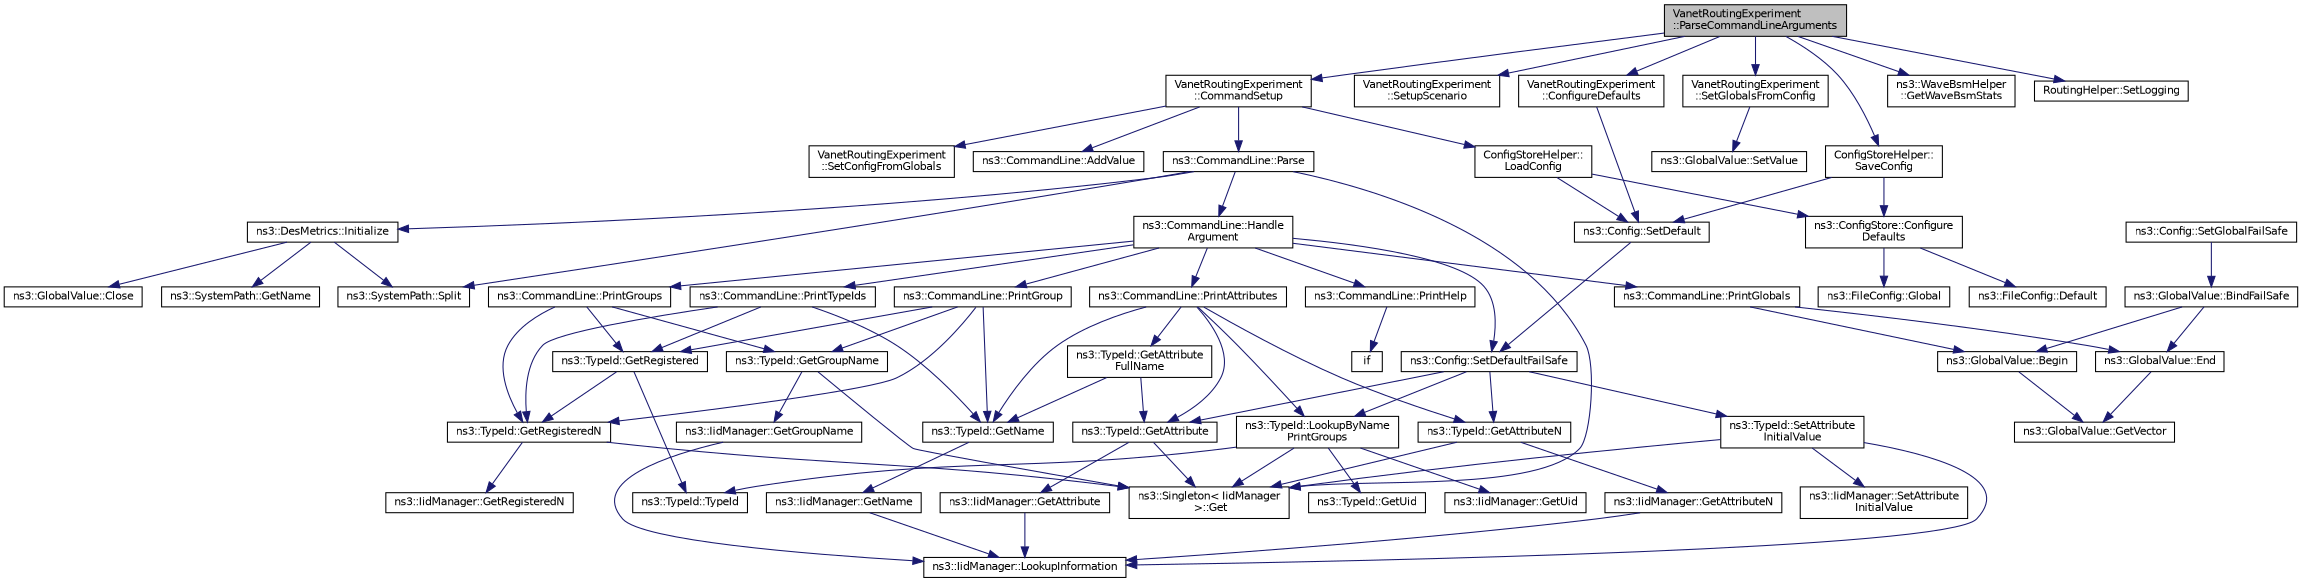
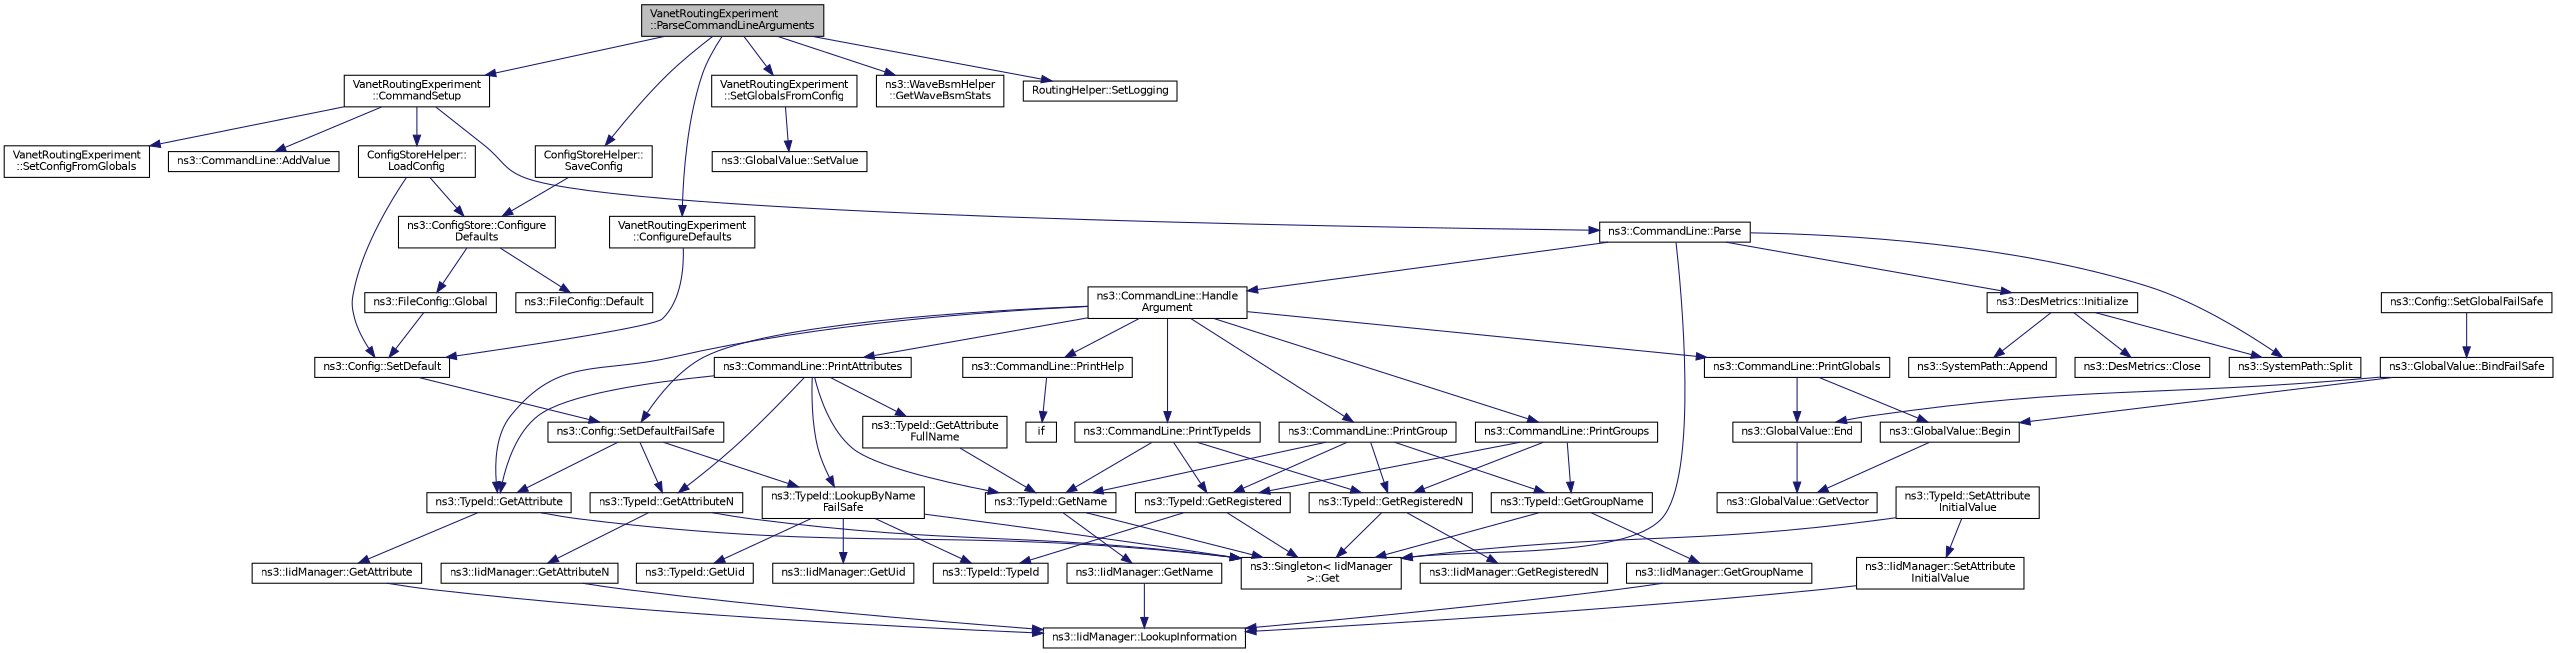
(1427, 91) -> none
(1758, 198) -> (410, 331)
(73, 297) -> (2142, 367)
(241, 297) -> (1982, 367)
(1623, 393) -> none
(584, 394) -> (1258, 532)
(1142, 394) -> (691, 353)
(1318, 432) -> (843, 503)
none -> (1169, 534)
(1640, 552) -> (1557, 612)
